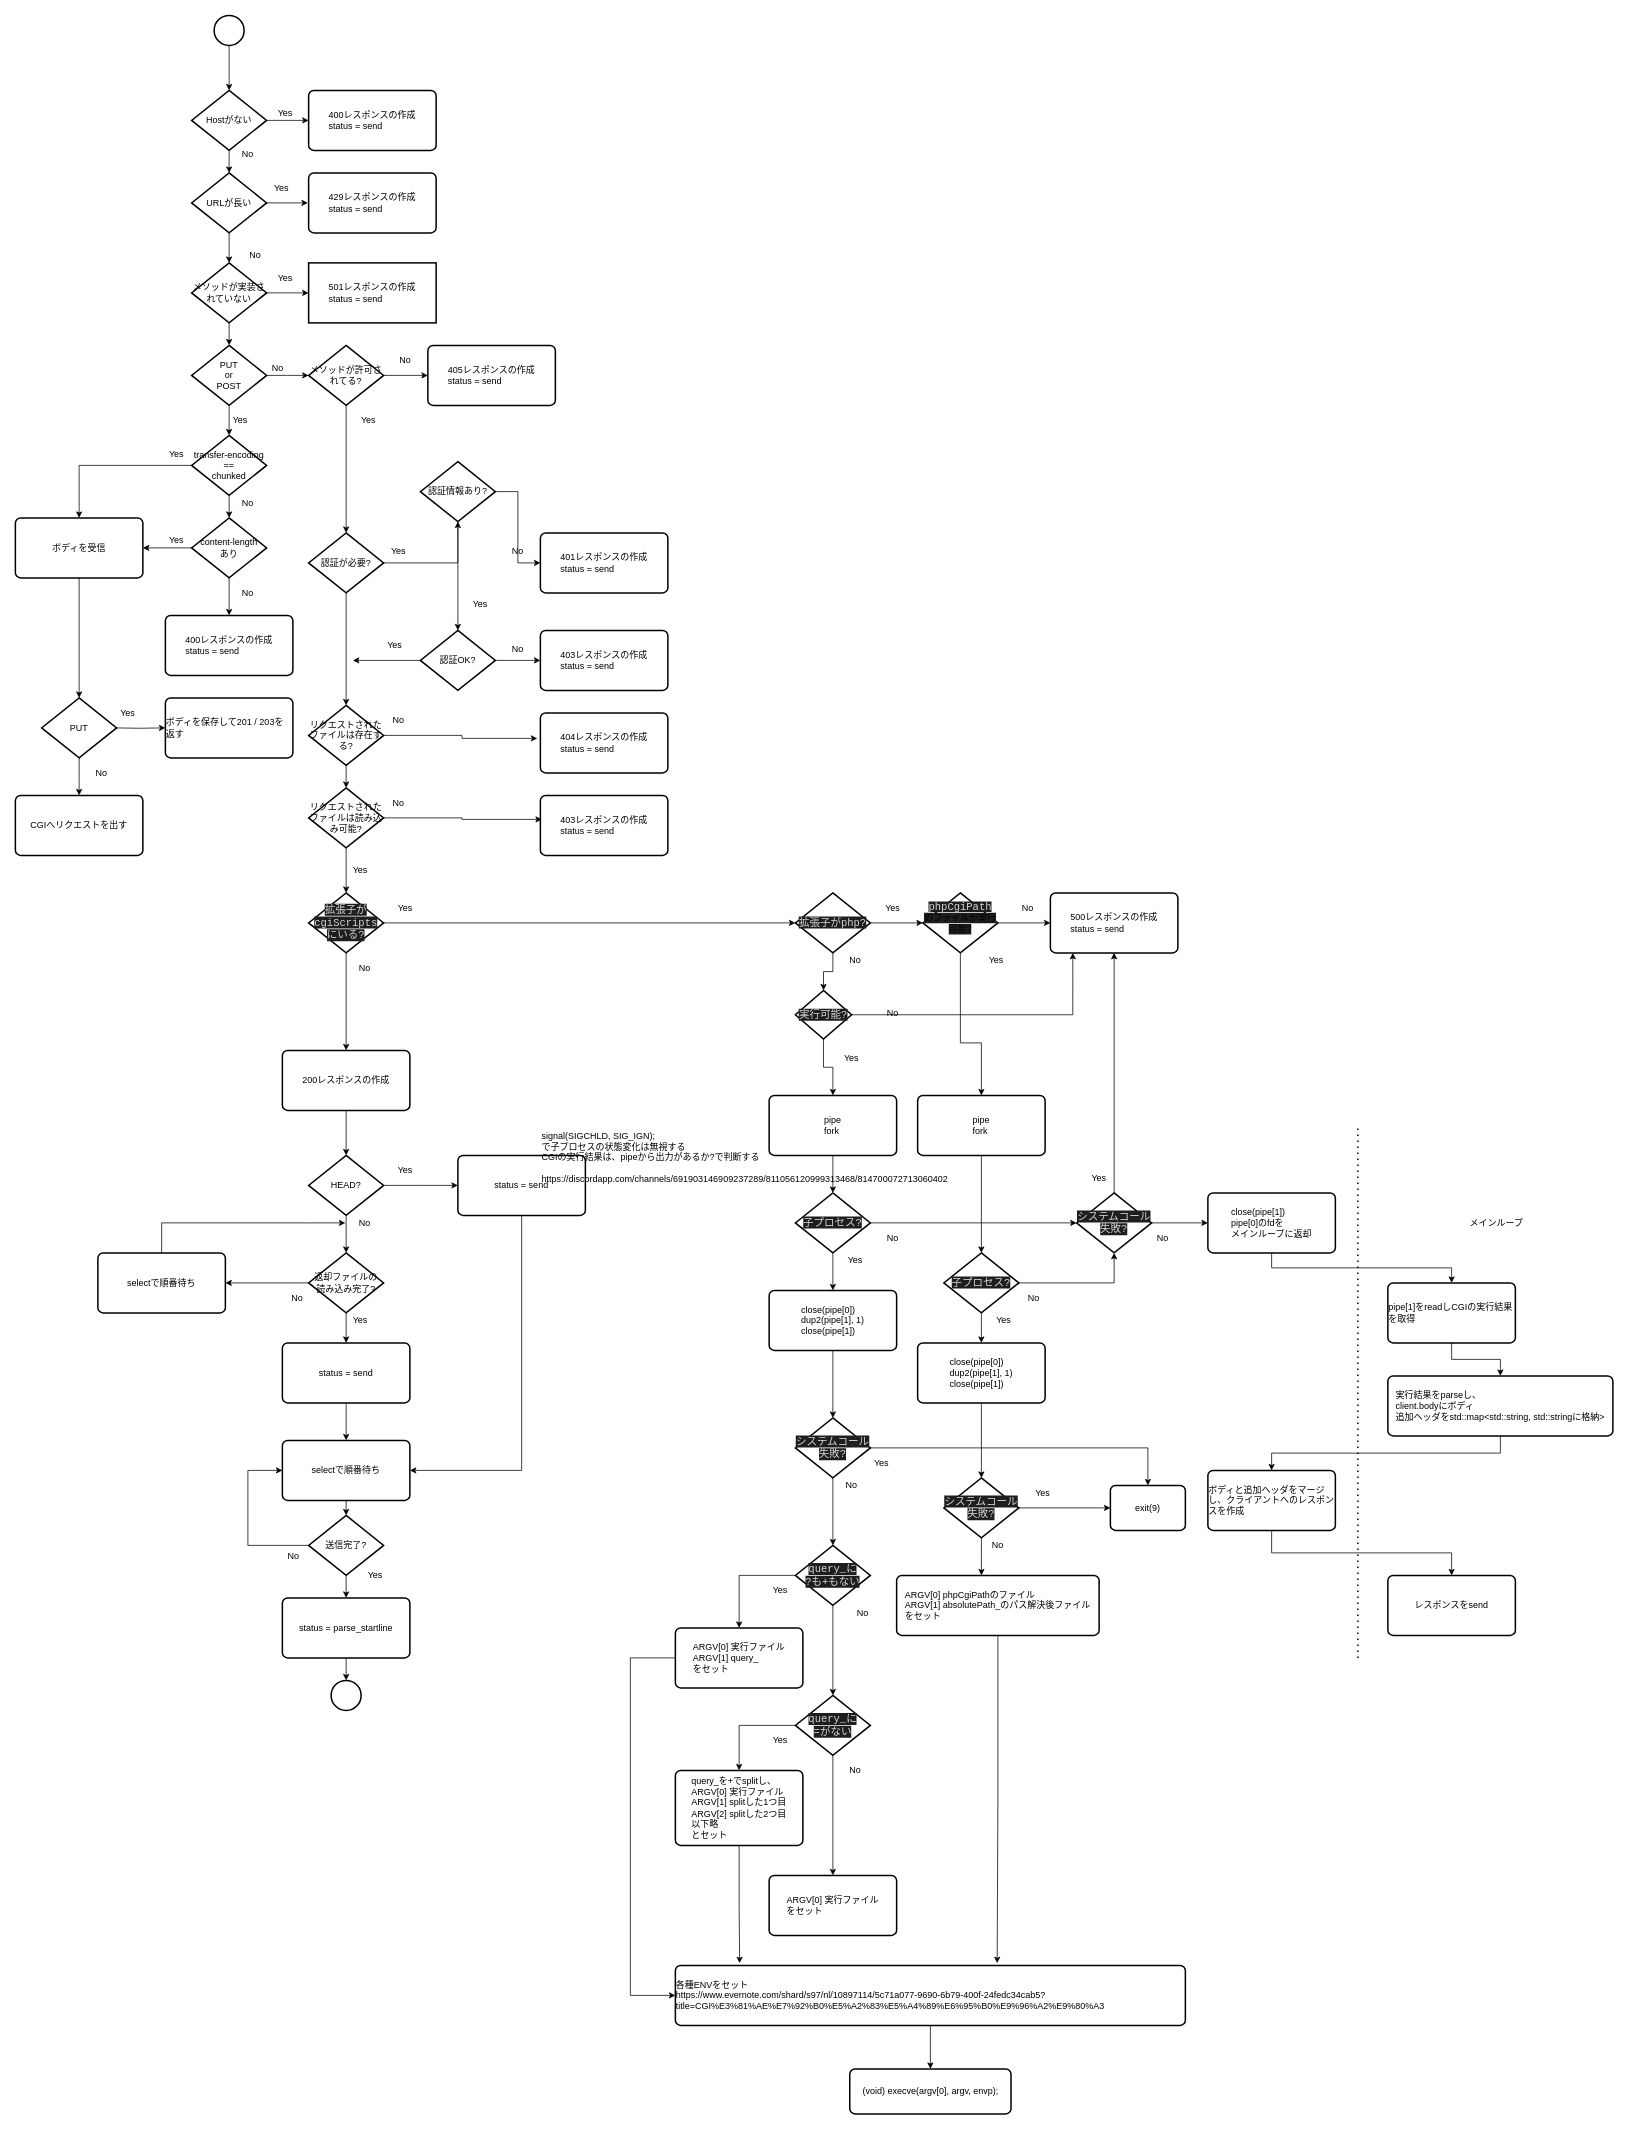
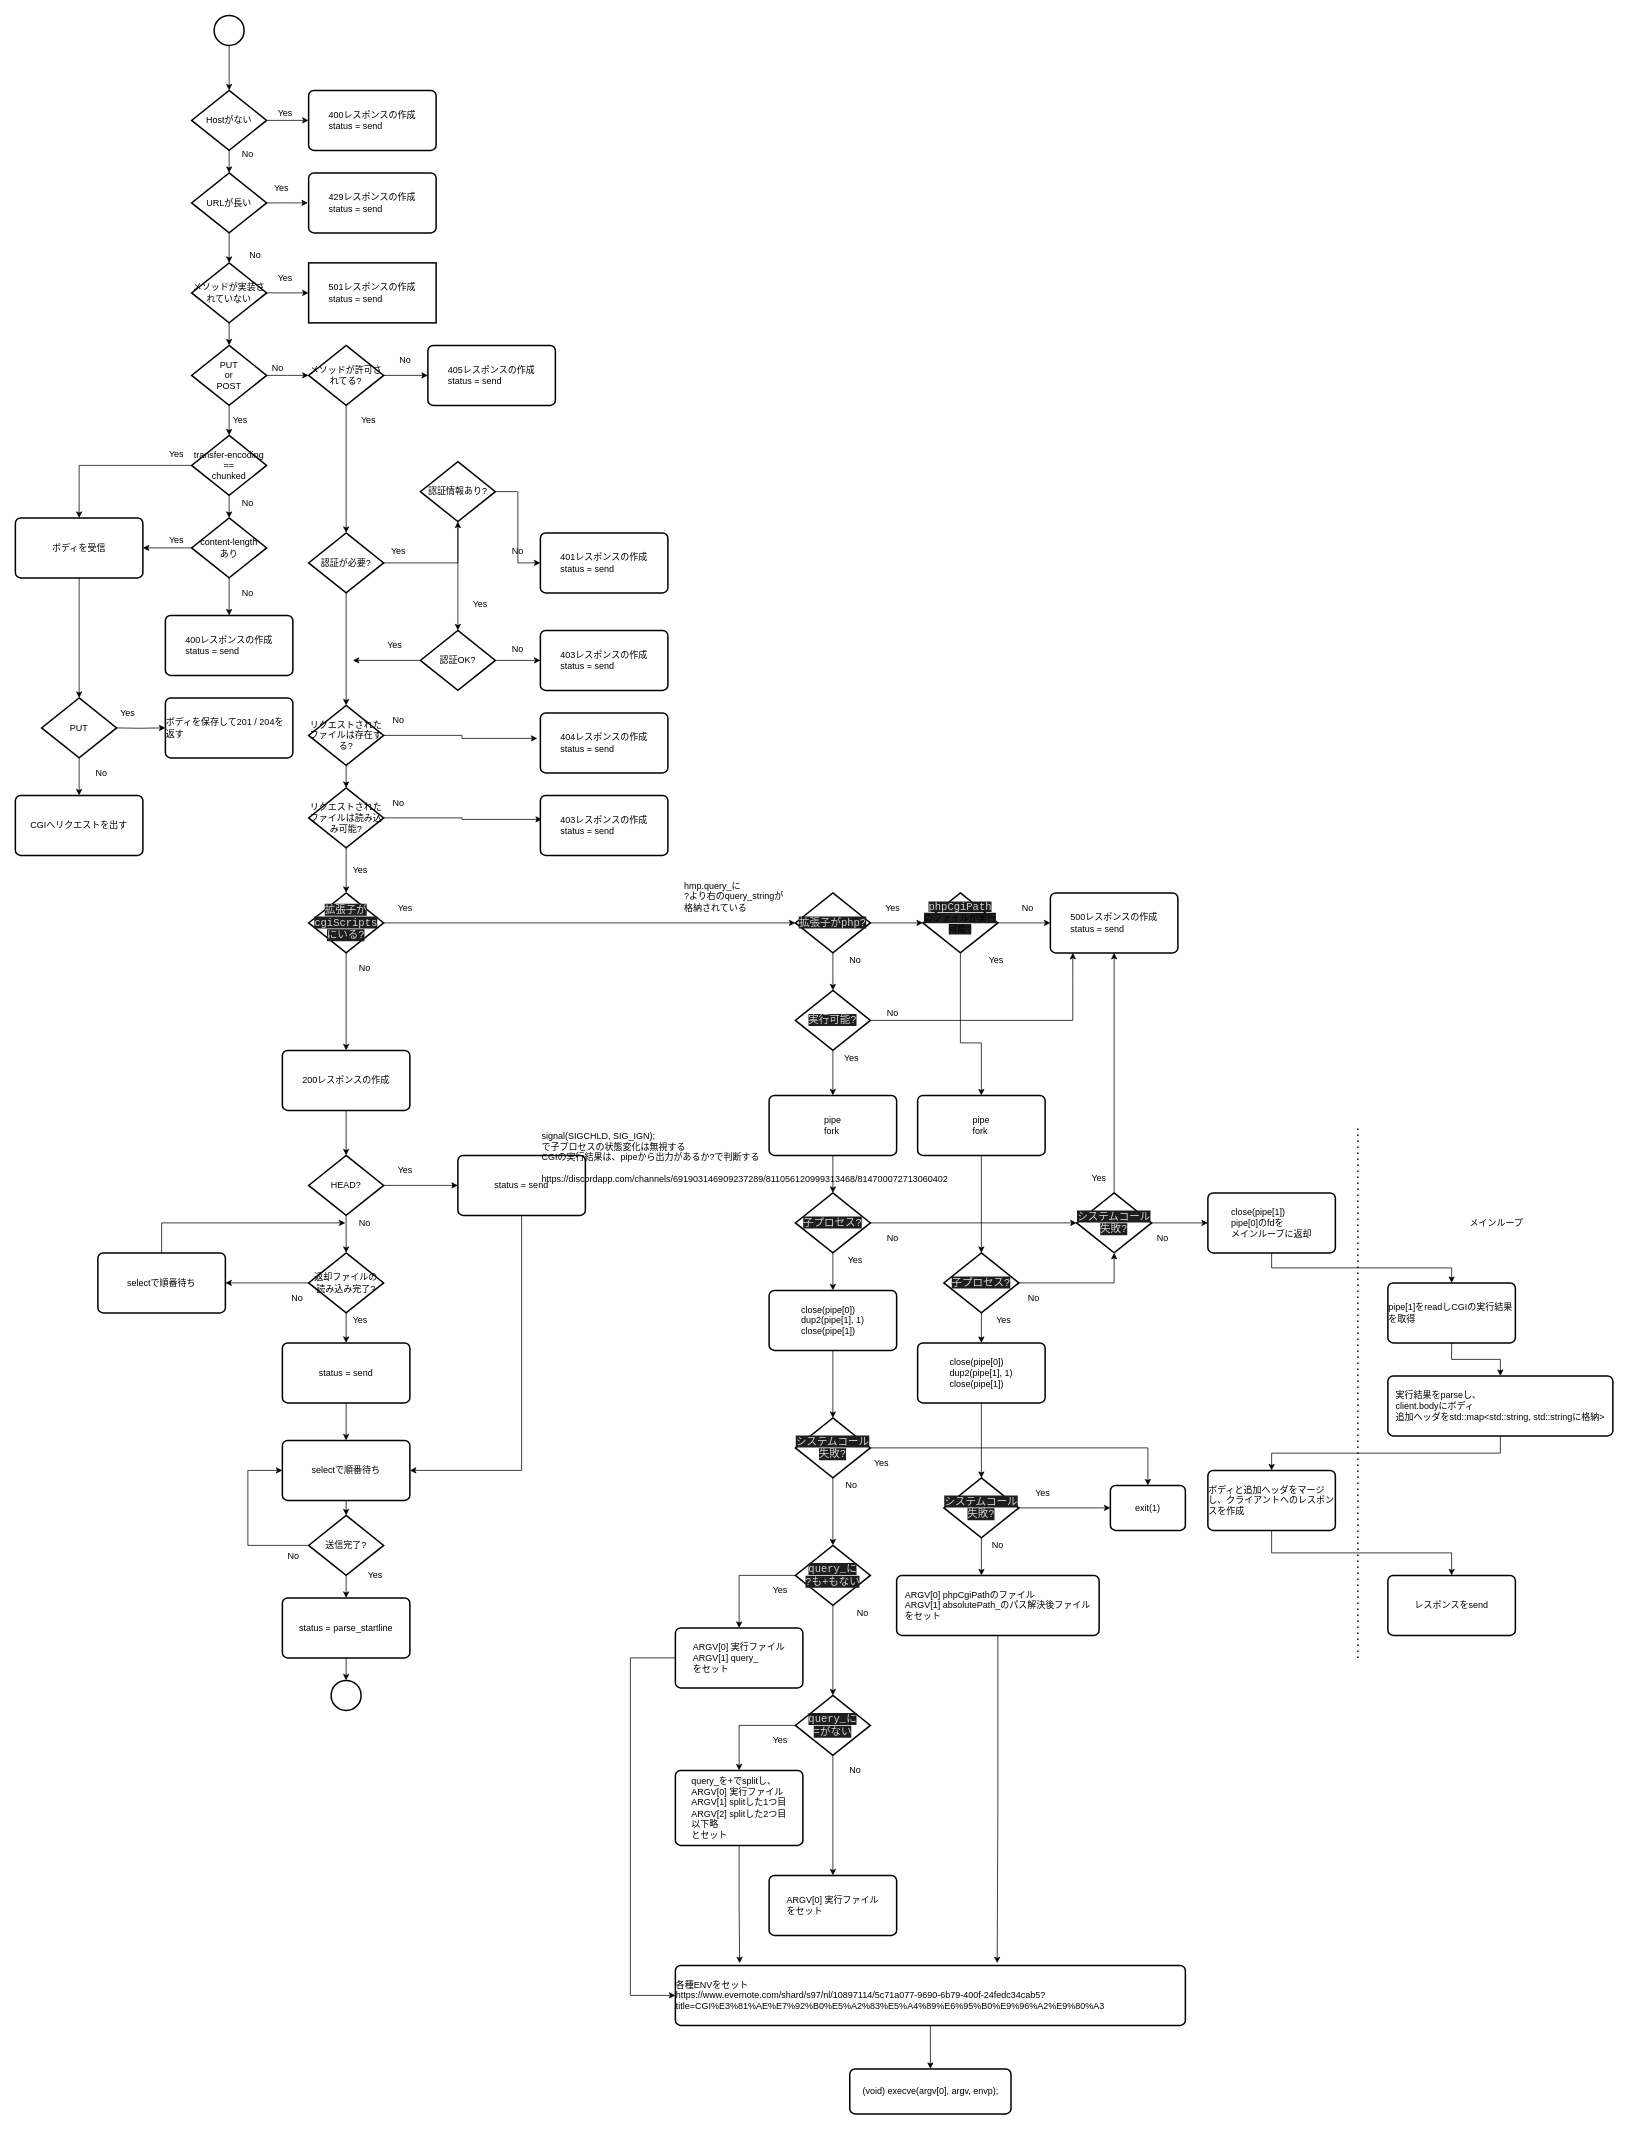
(229, 728) -> (229, 728)
none -> (739, 897)
(824, 1015) -> (833, 1020)
(1148, 1508) -> (1148, 1508)
